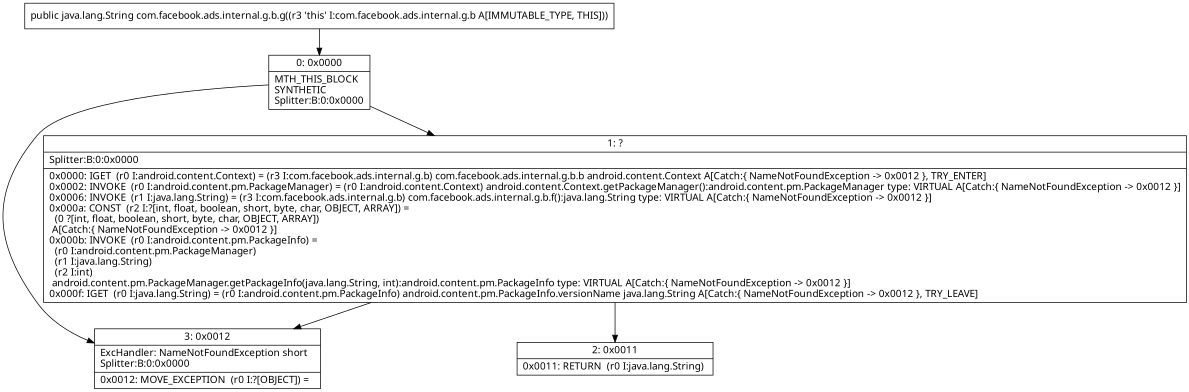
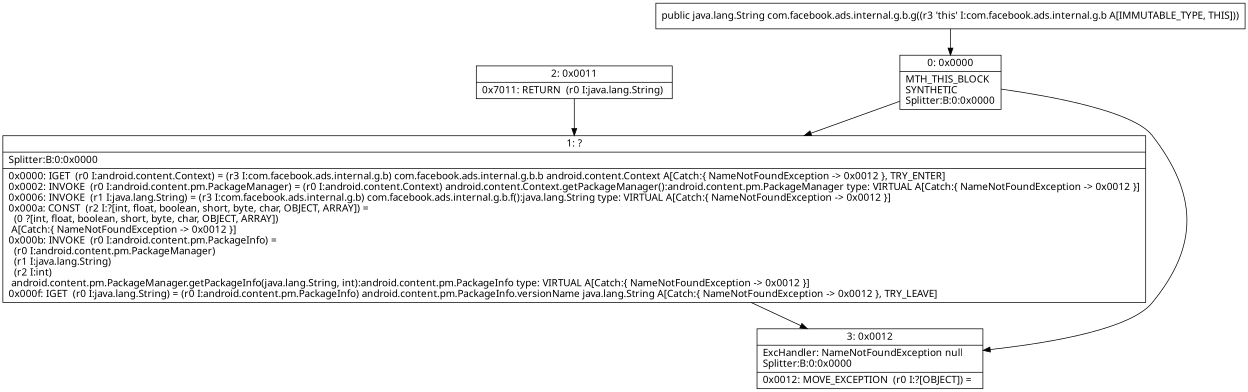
(615, 319) -> (574, 114)
(204, 353) -> (863, 353)
(615, 367) -> (574, 90)
